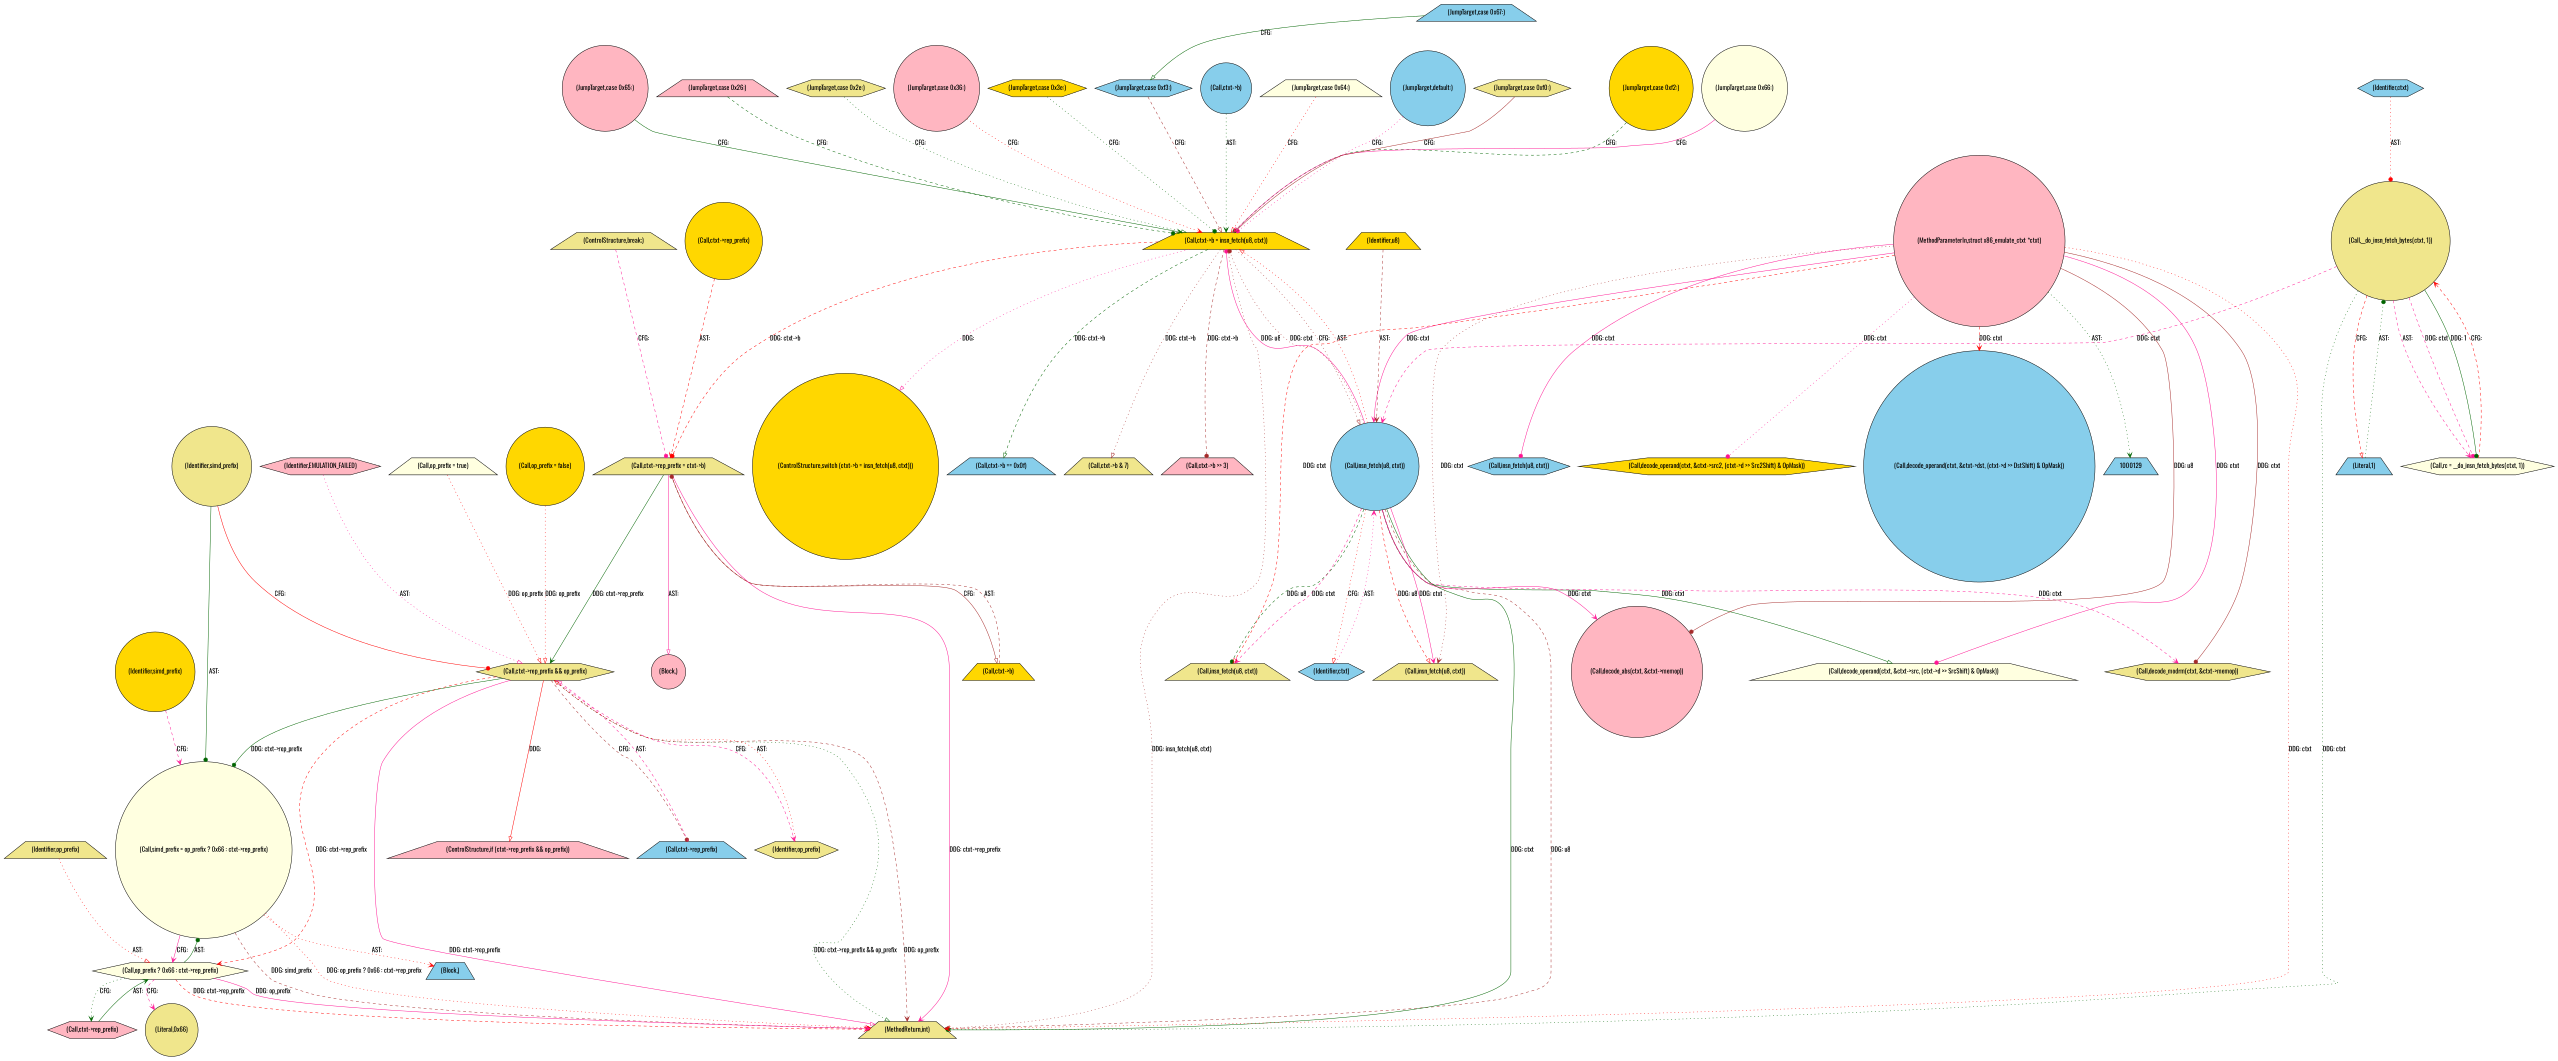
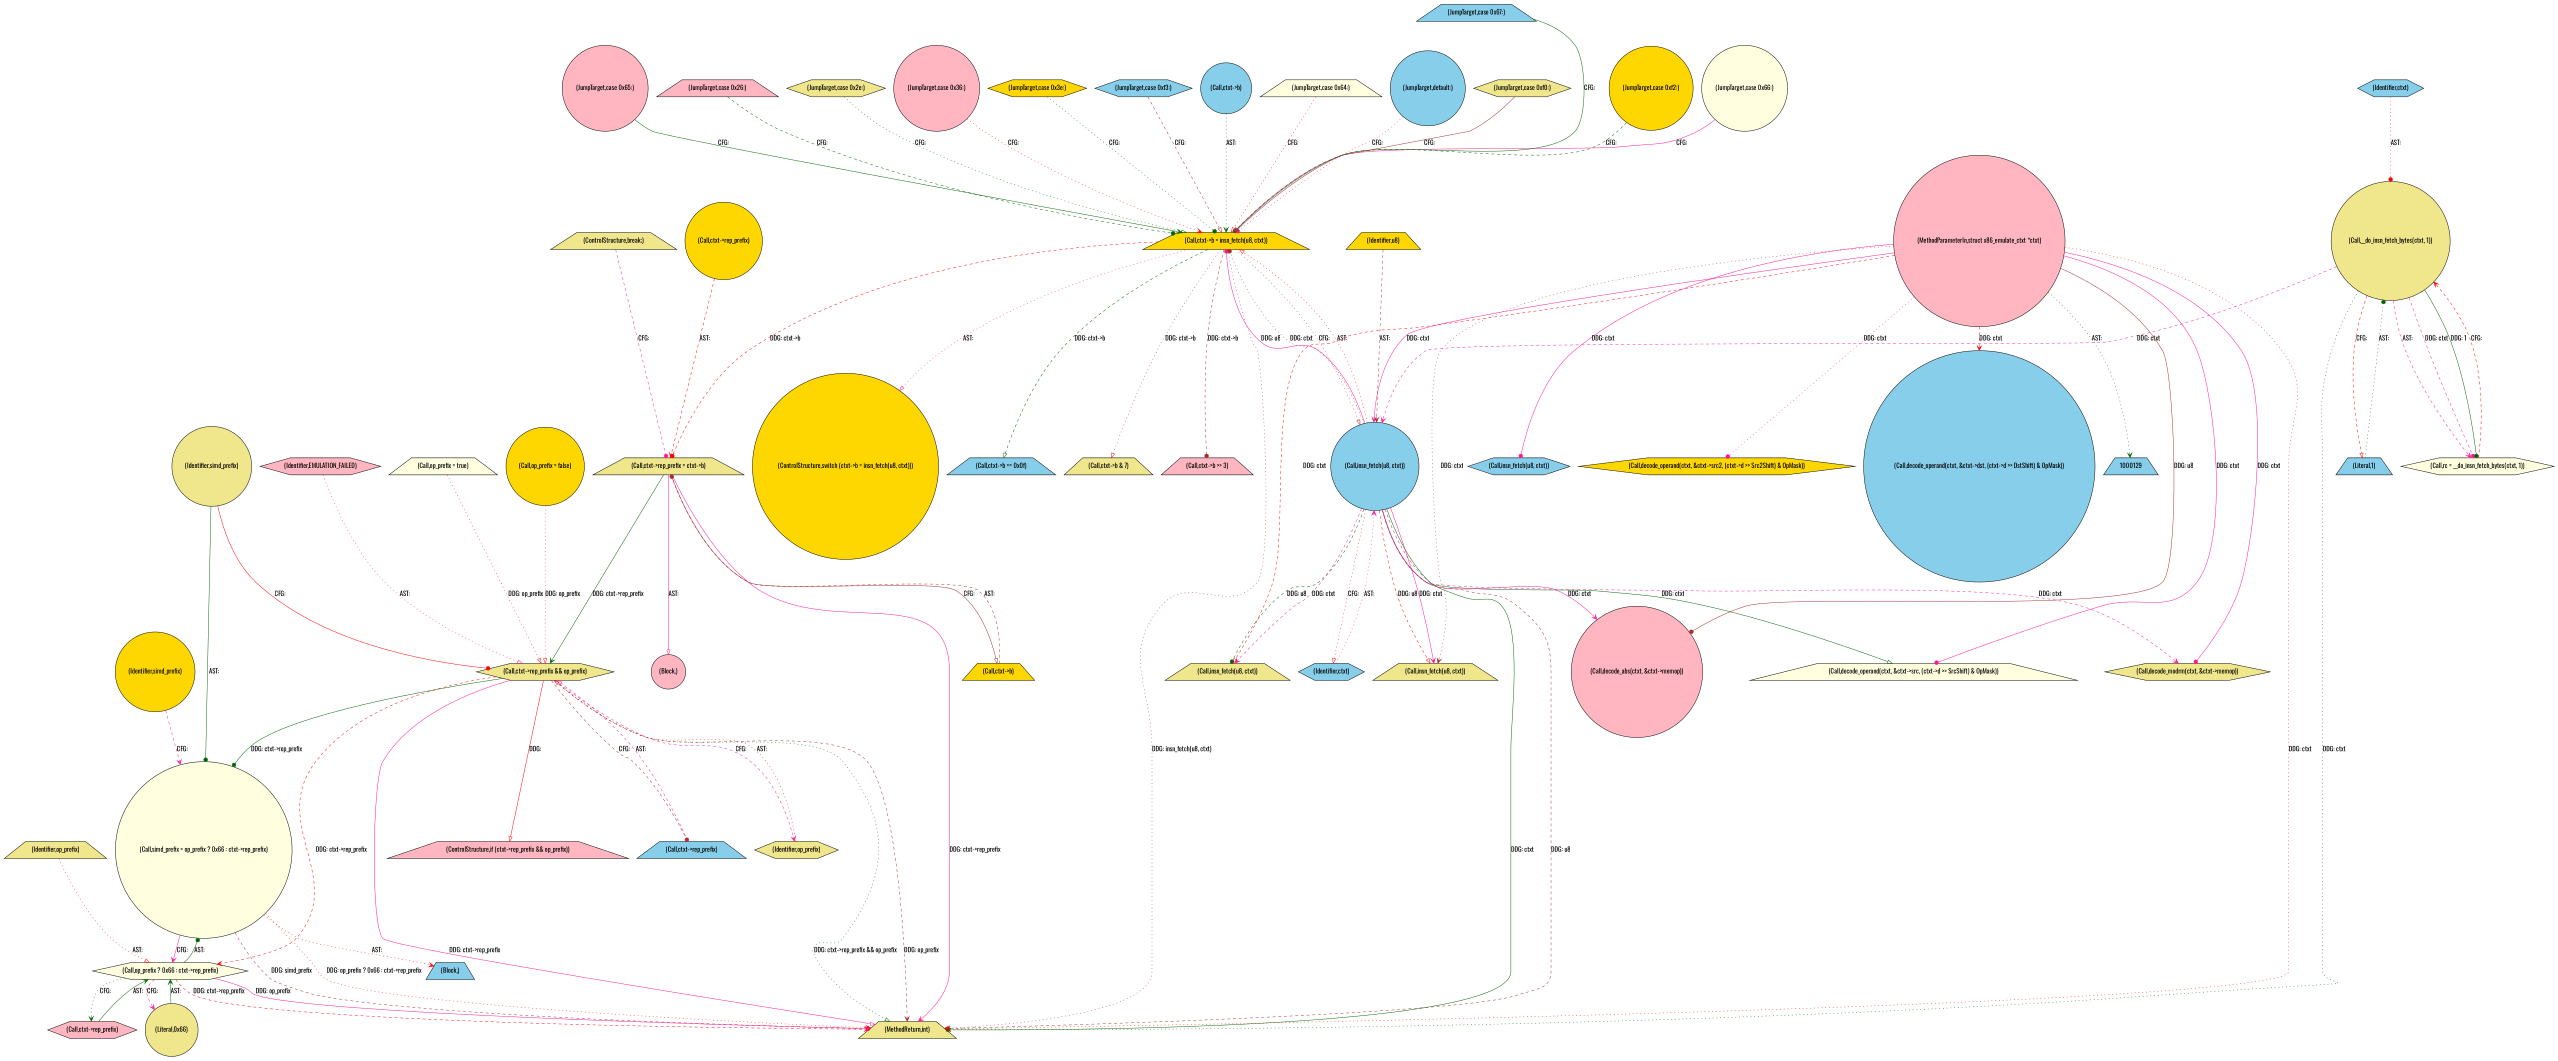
(1283, 28) -> (1553, 144)
(969, 339) -> (969, 339)
(2256, 407) -> (2256, 407)
none -> (171, 994)
